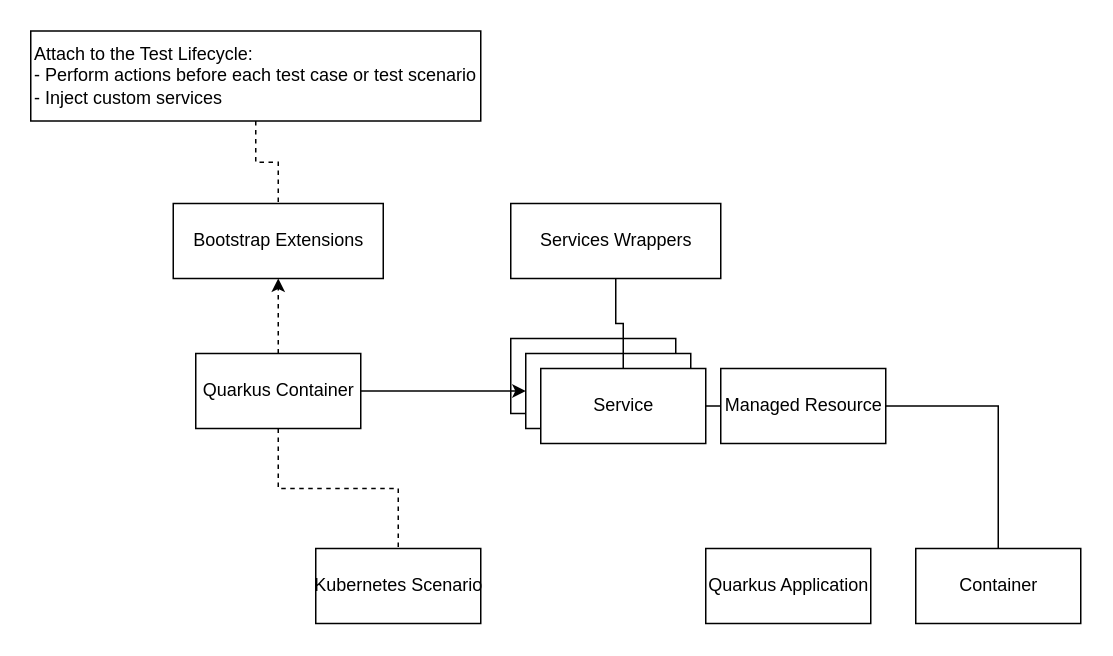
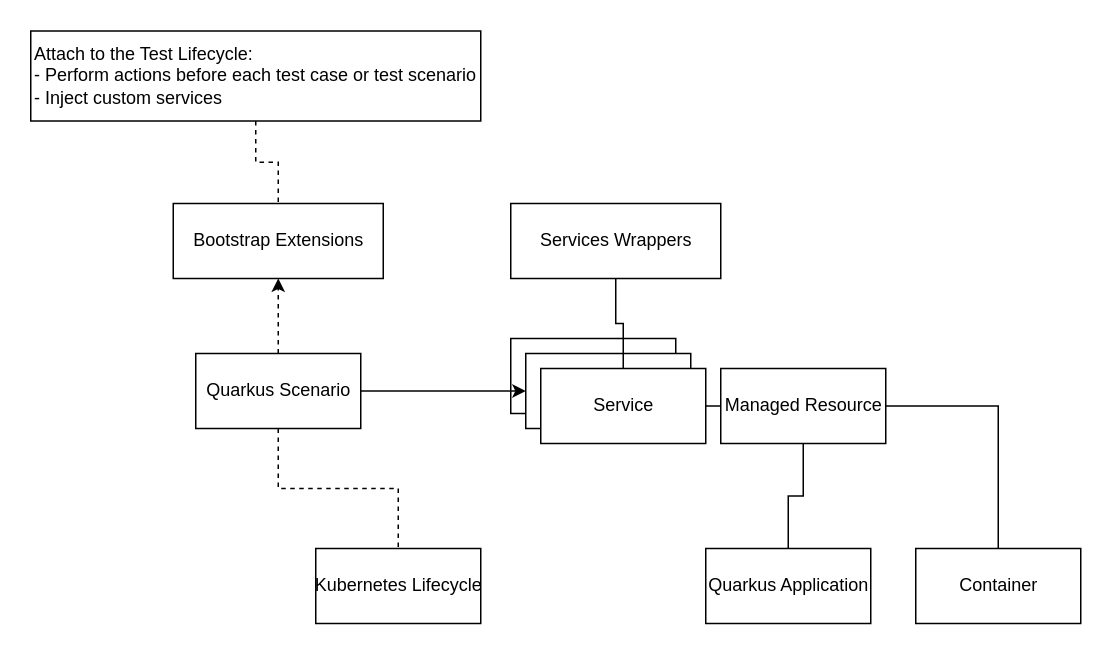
(279, 391) -> (279, 391)
none -> (796, 496)
(399, 586) -> (399, 586)
